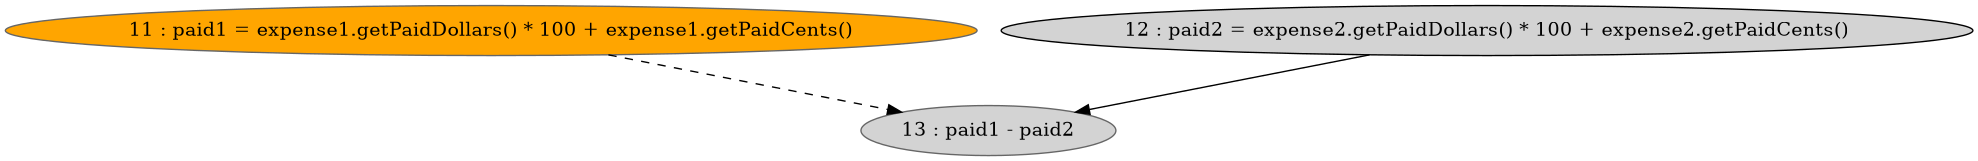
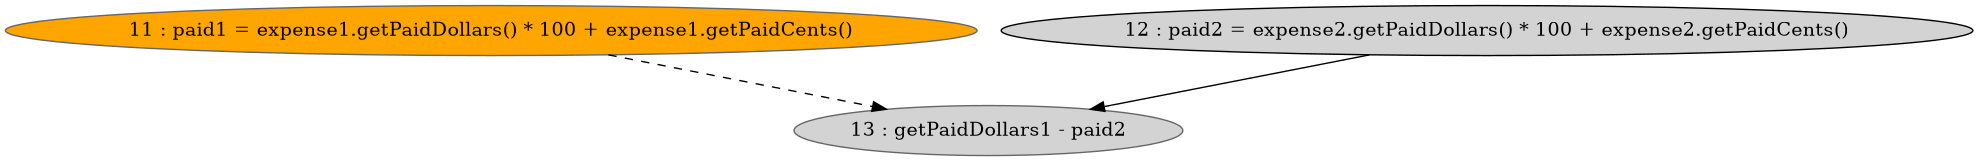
(988, 131) -> (988, 131)
